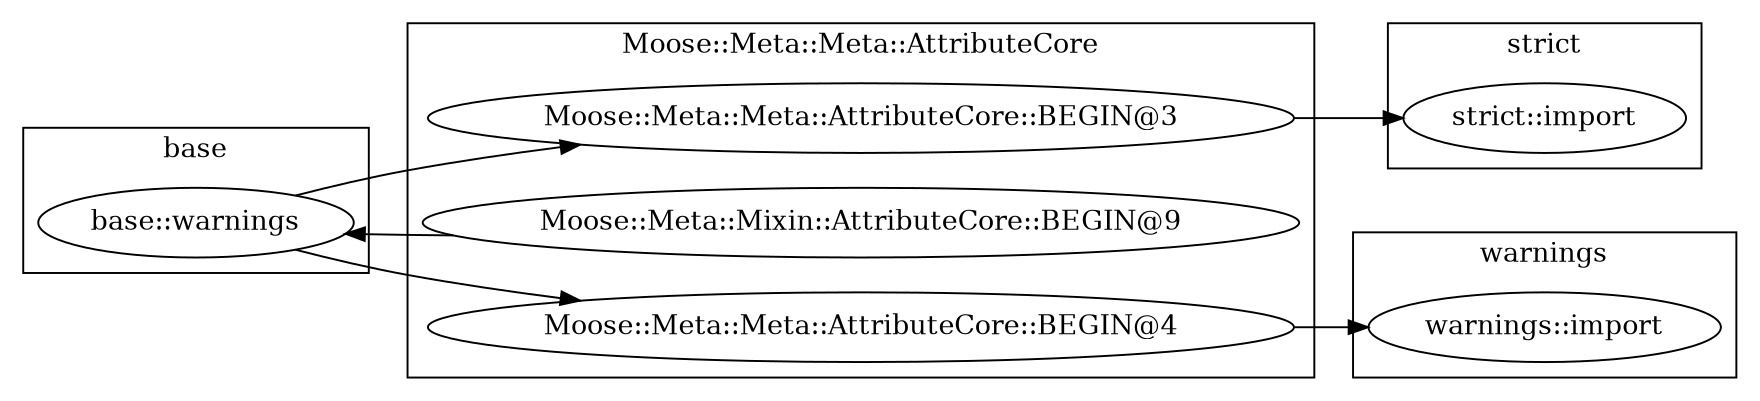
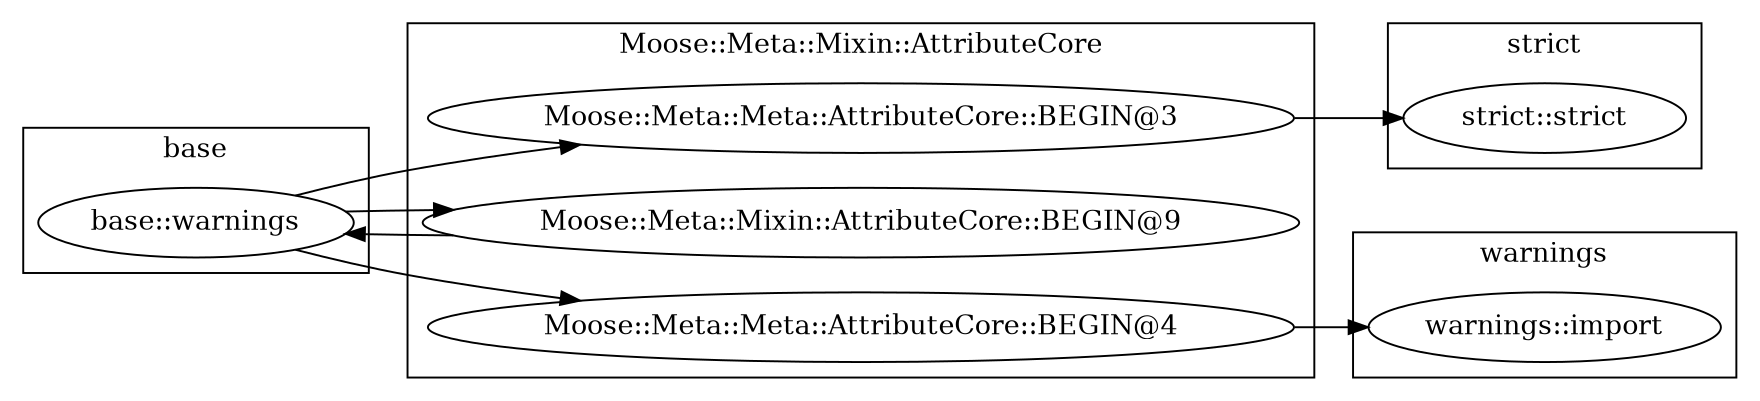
(861, 45) -> (861, 45)
(1545, 118) -> (1545, 118)
none -> (390, 211)
